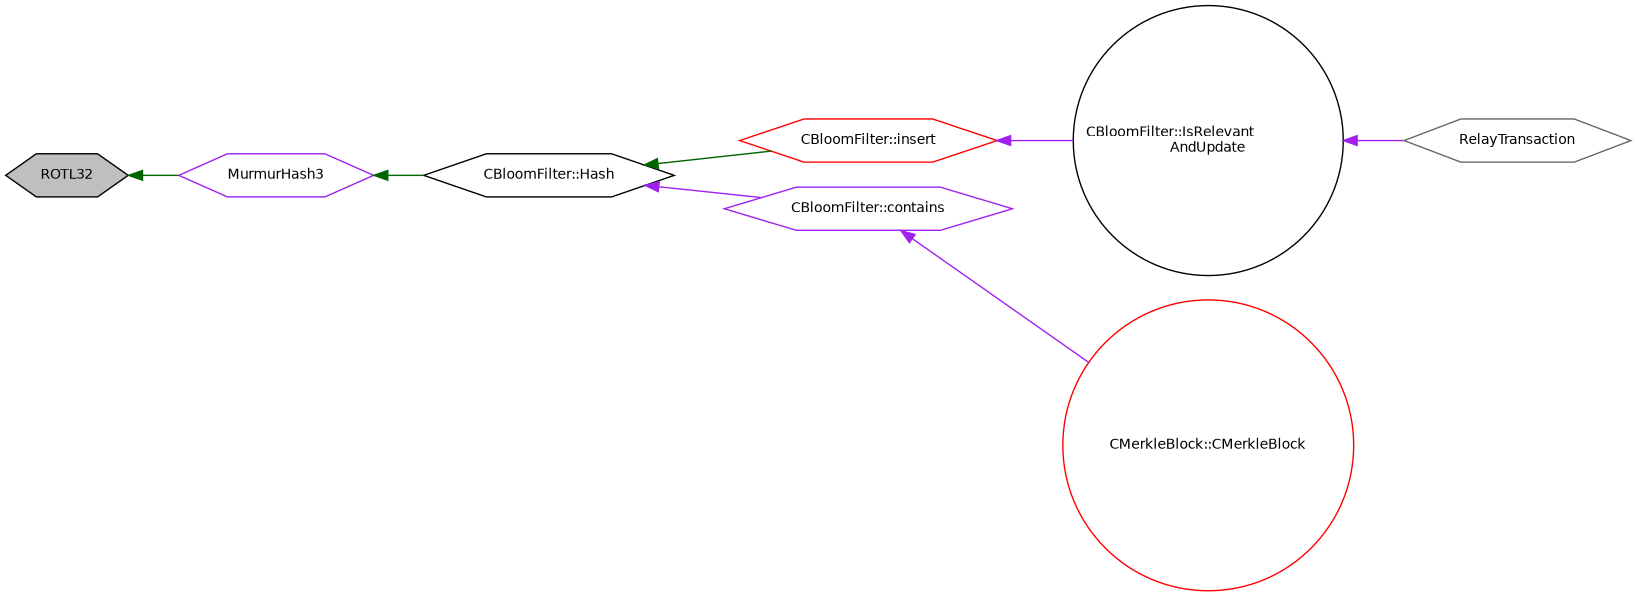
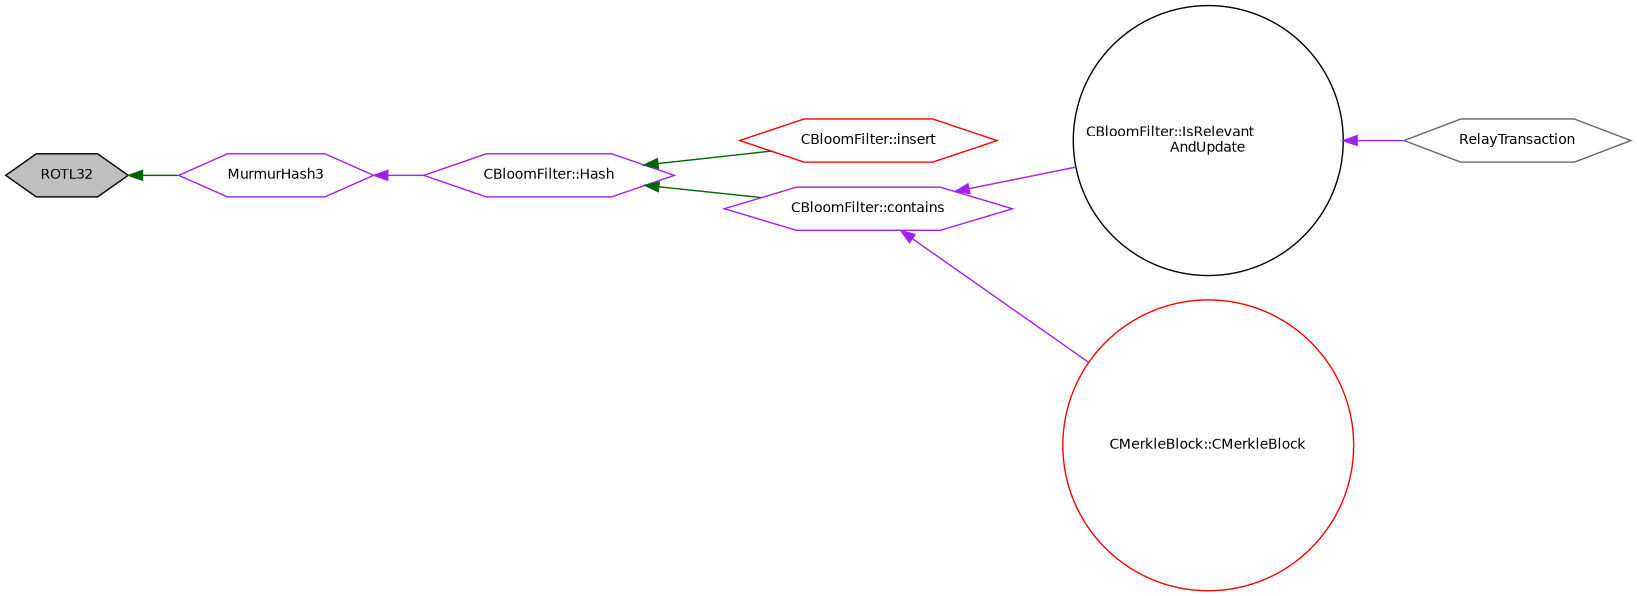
(1042, 141) -> (1022, 178)
(406, 175) -> (406, 175)
(549, 175) -> (549, 175)
(710, 192) -> (710, 192)
